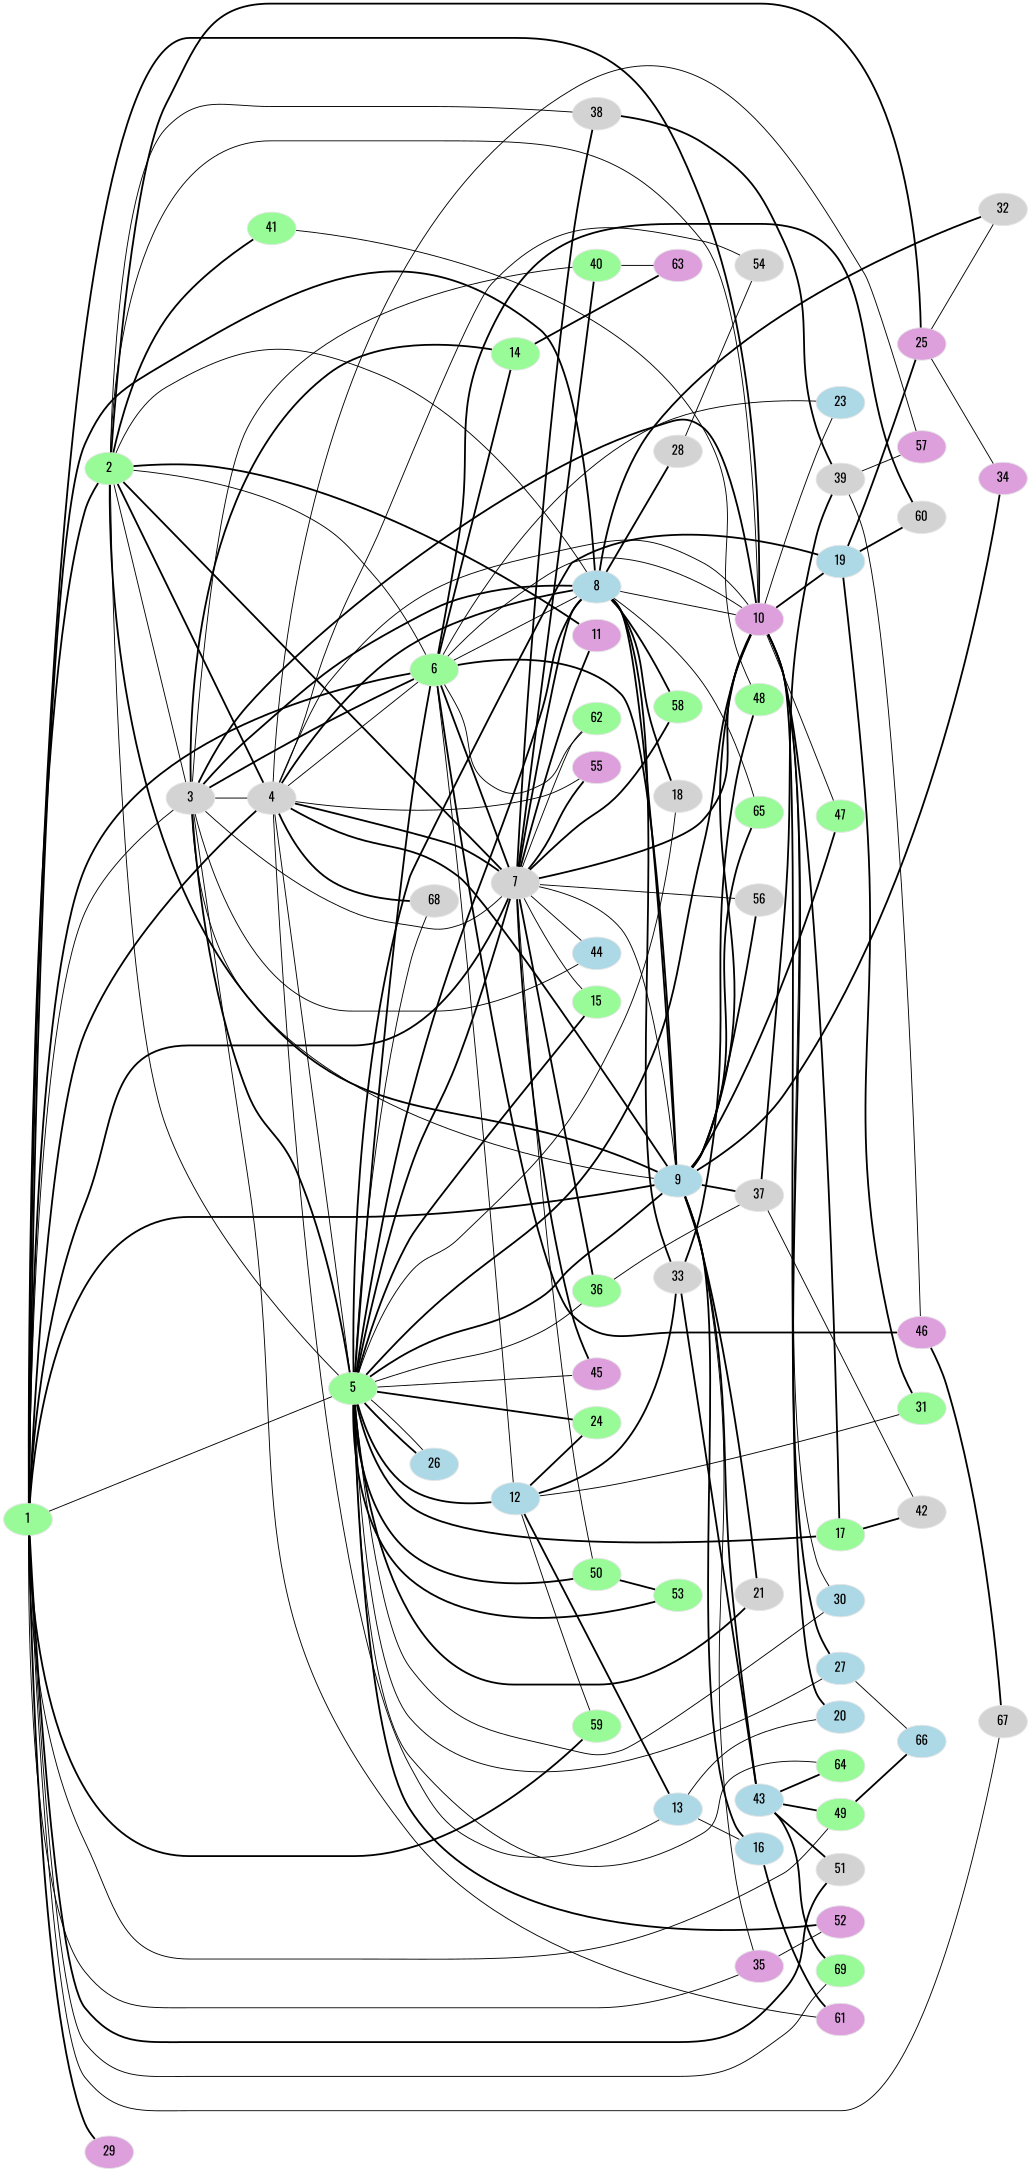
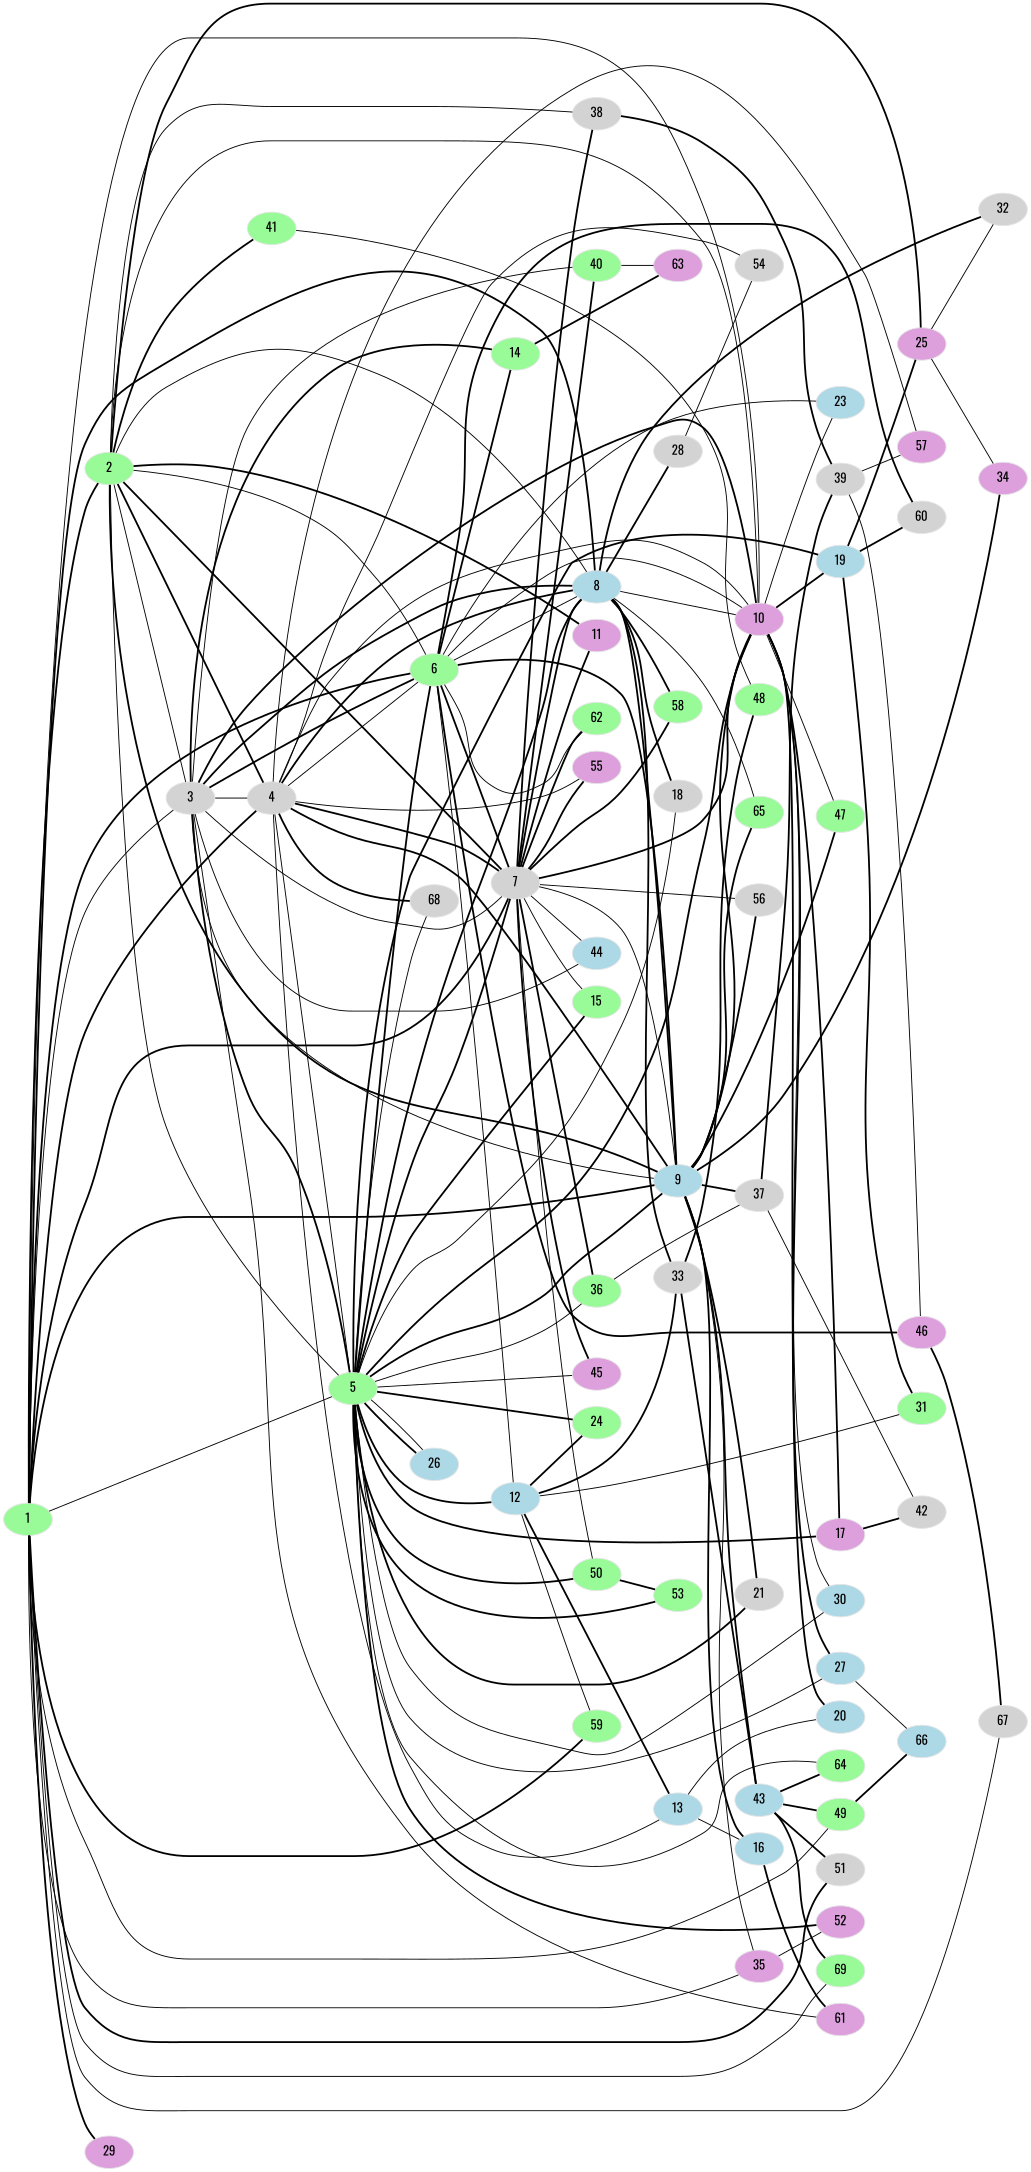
(97, 258) -> (97, 258)
(548, 801) -> (548, 801)
(840, 1535) -> (840, 1535)
